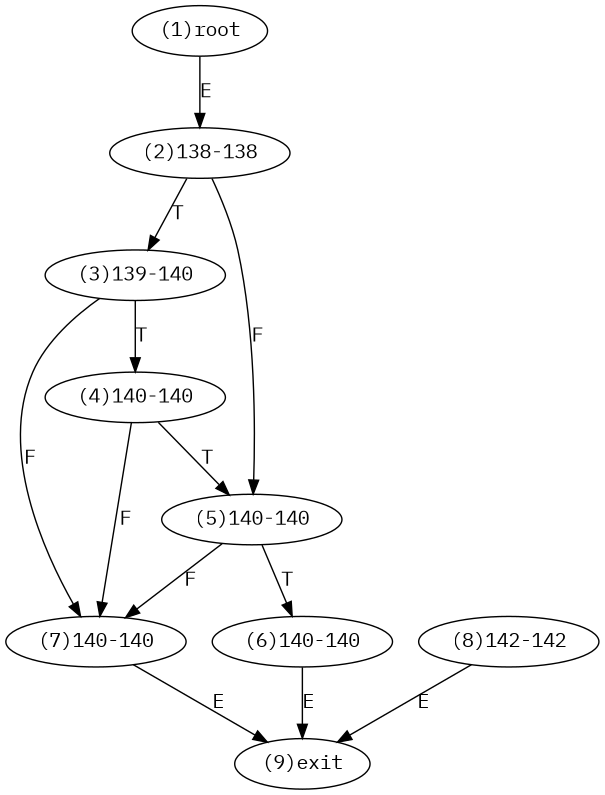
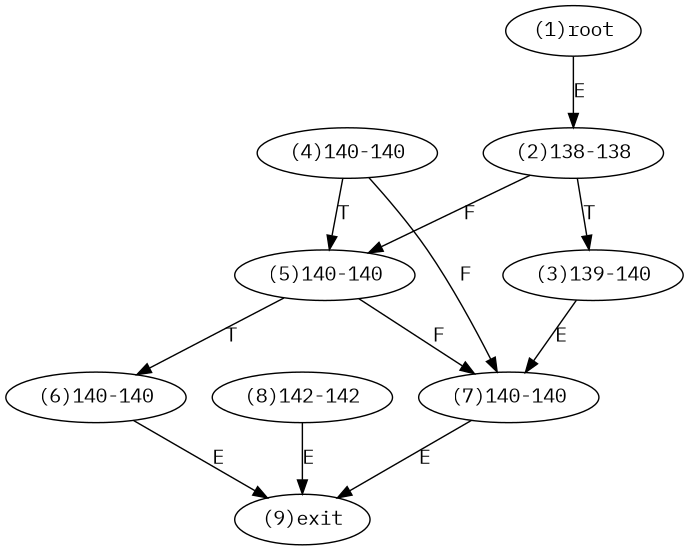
(135, 329) -> none
(31, 458) -> (561, 336)
